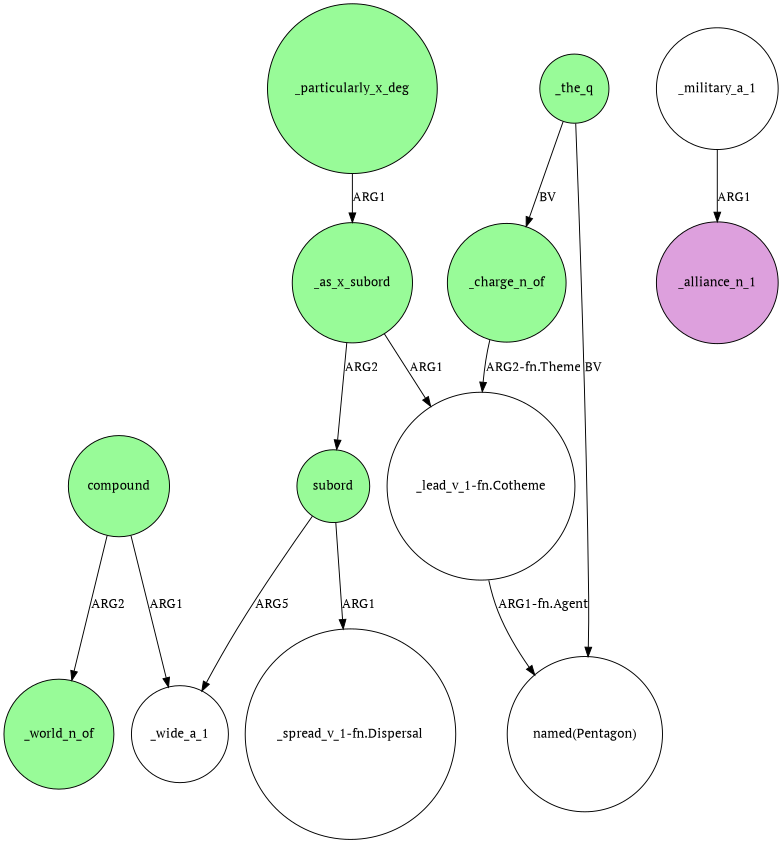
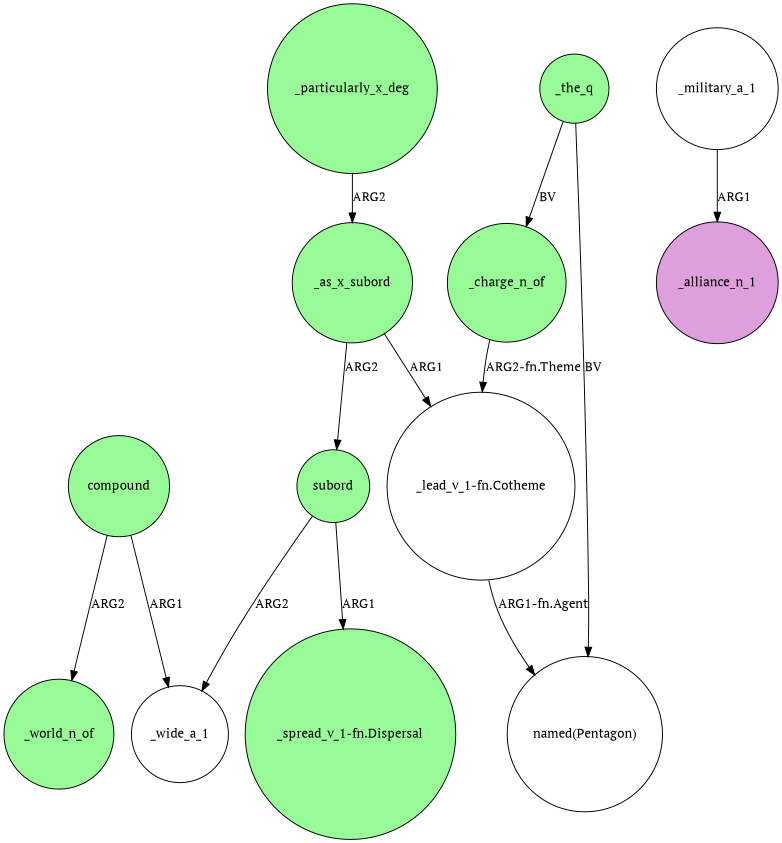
(370, 198) -> (370, 198)
(272, 605) -> (272, 605)
(350, 734) -> (350, 734)
